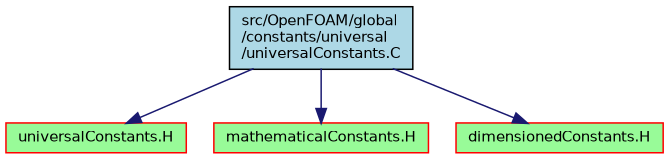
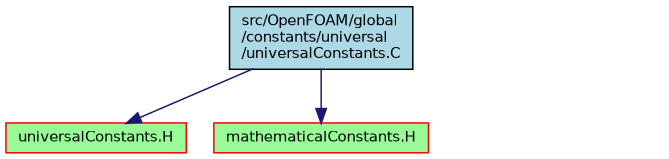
(560, 138) -> none
